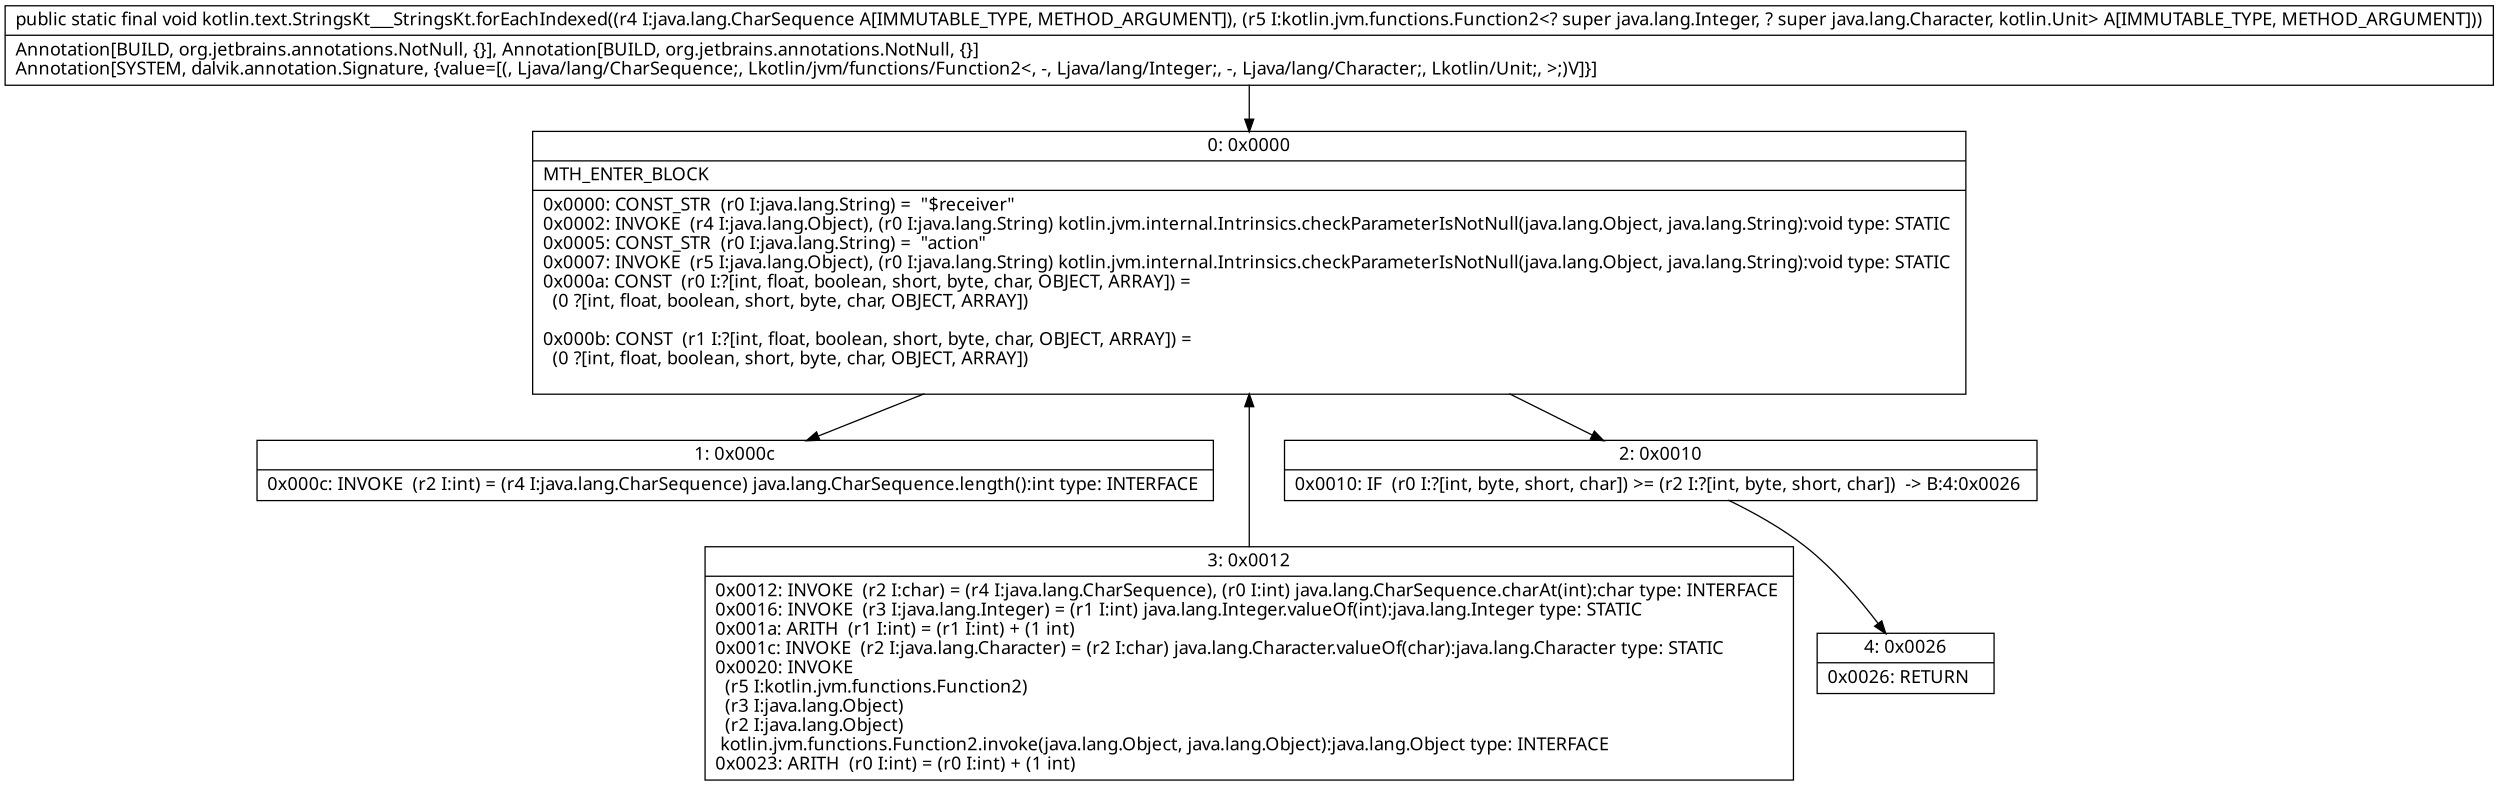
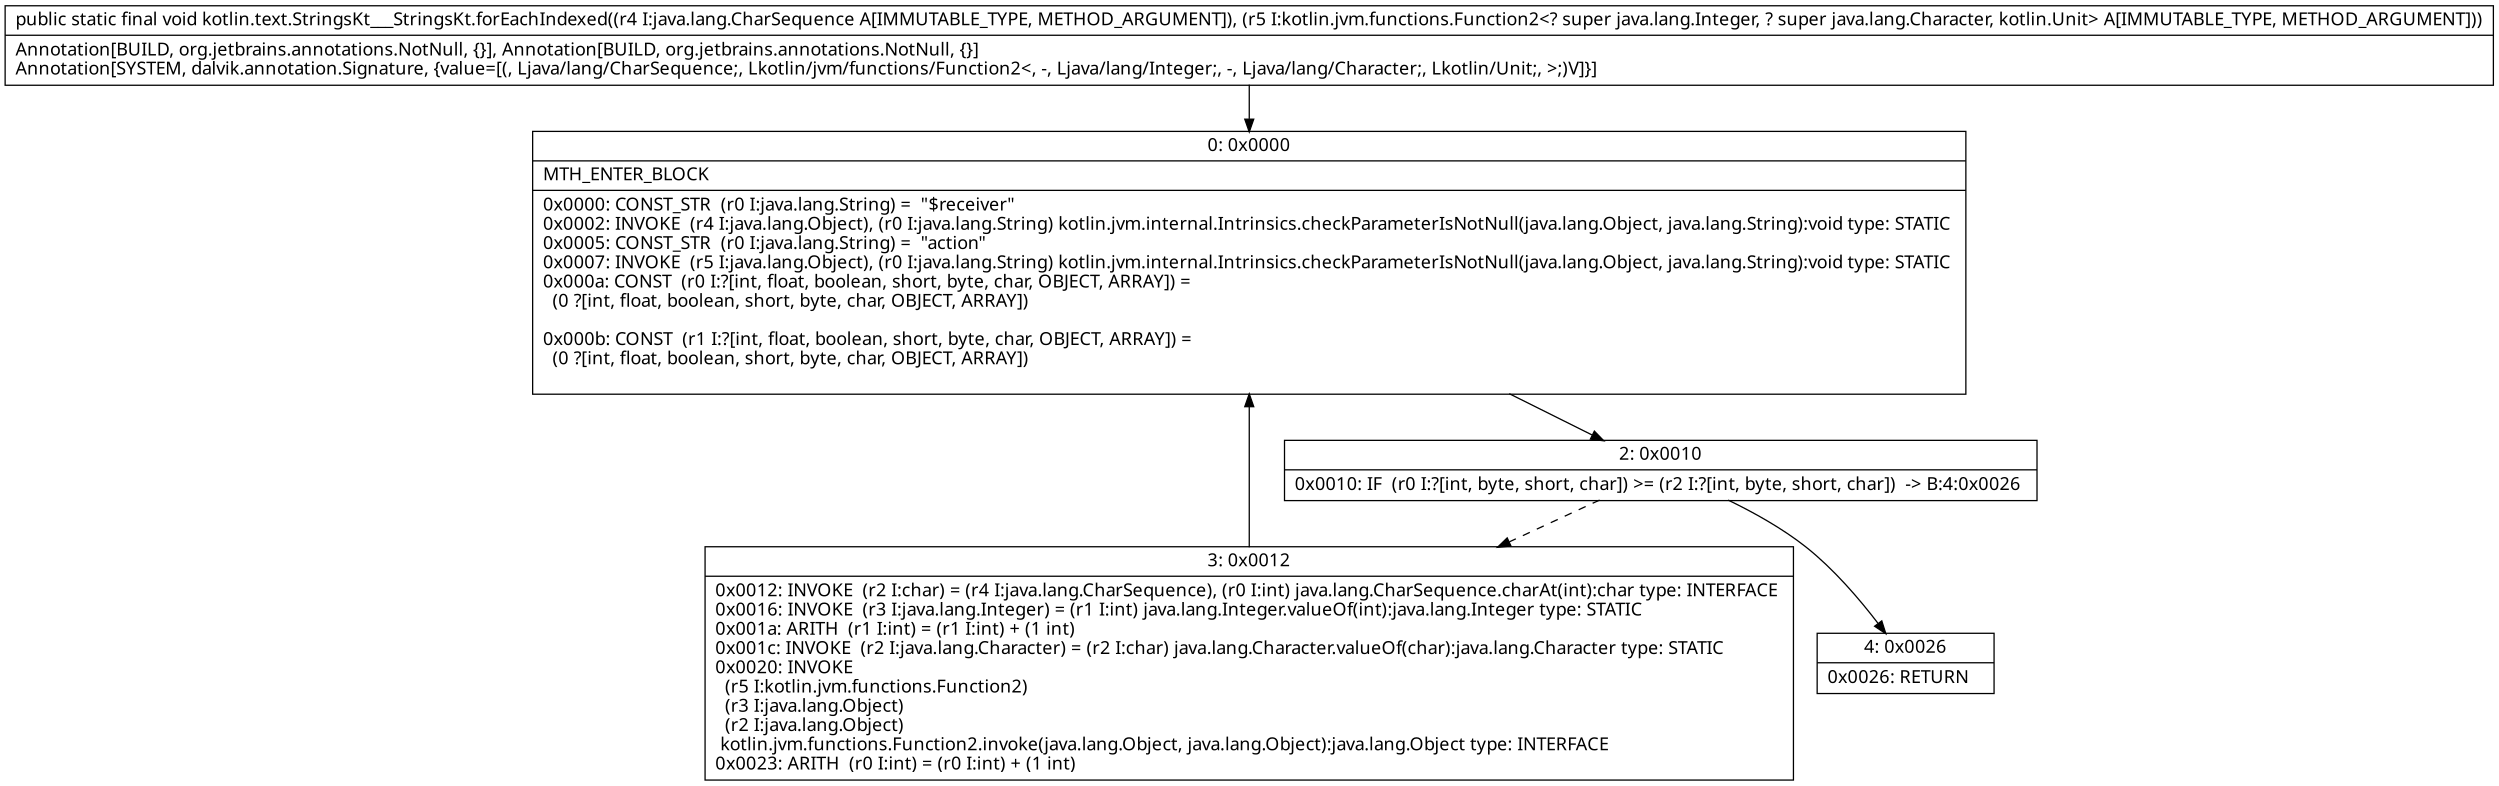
(735, 470) -> none
none -> (1554, 521)
